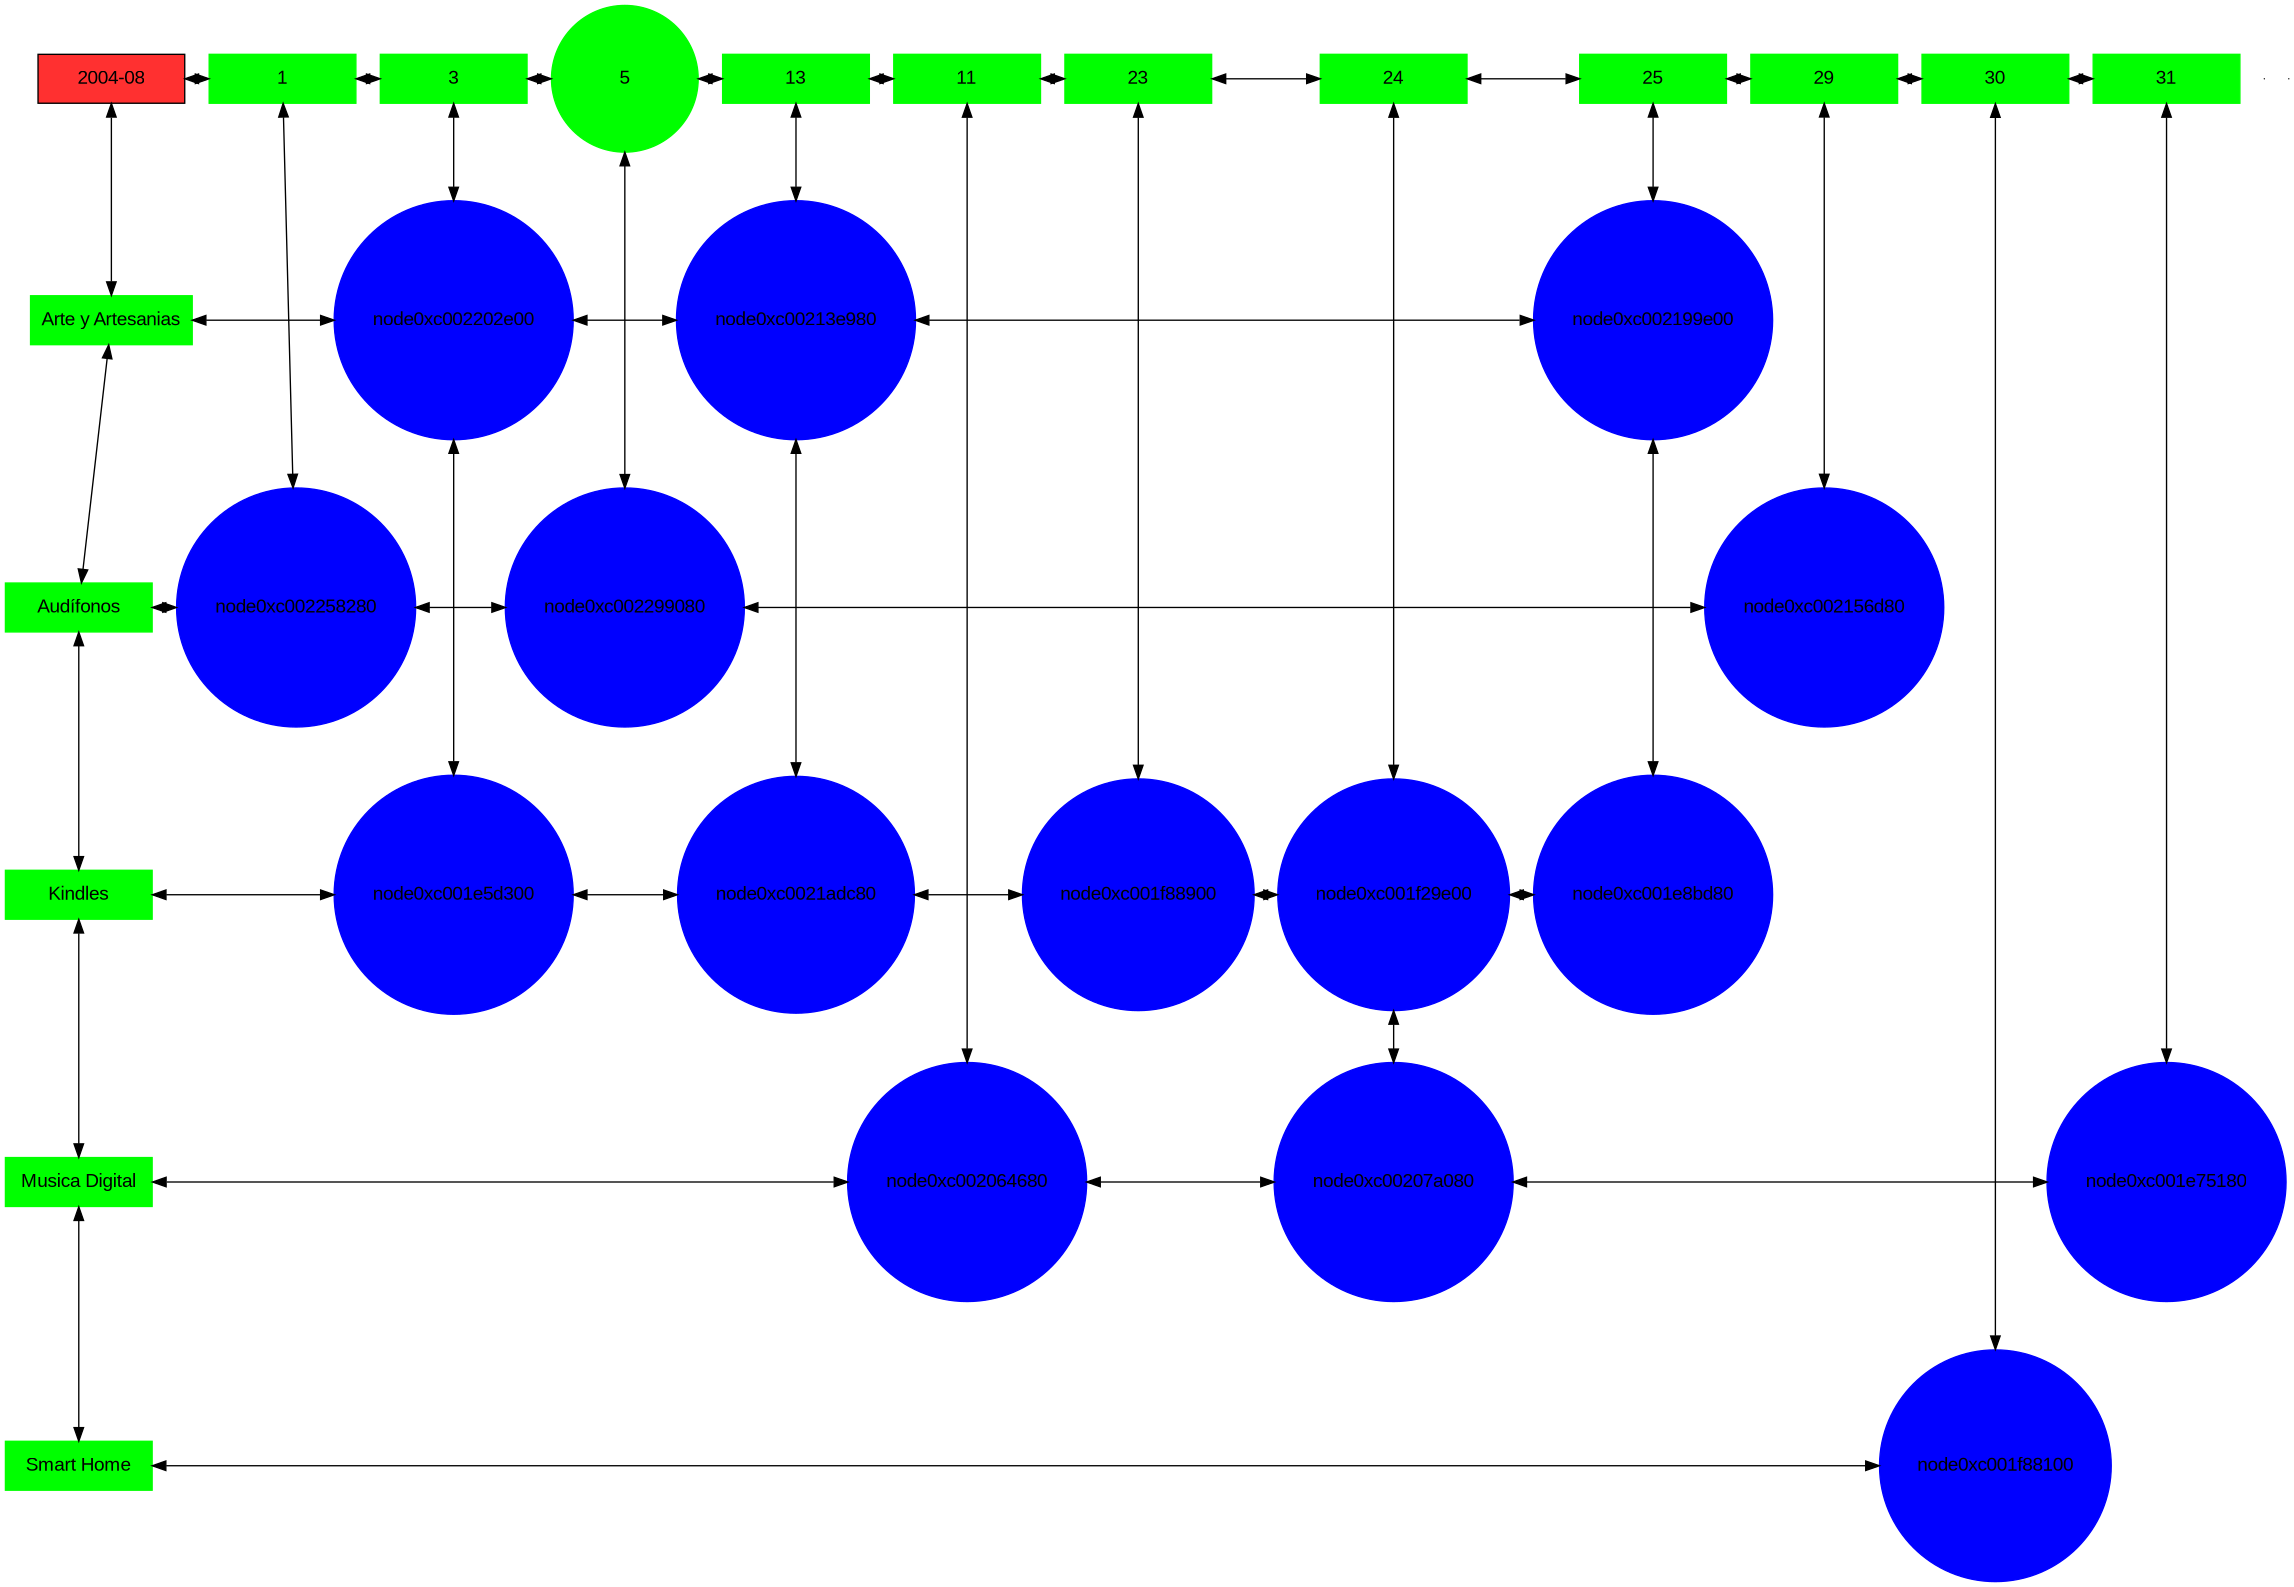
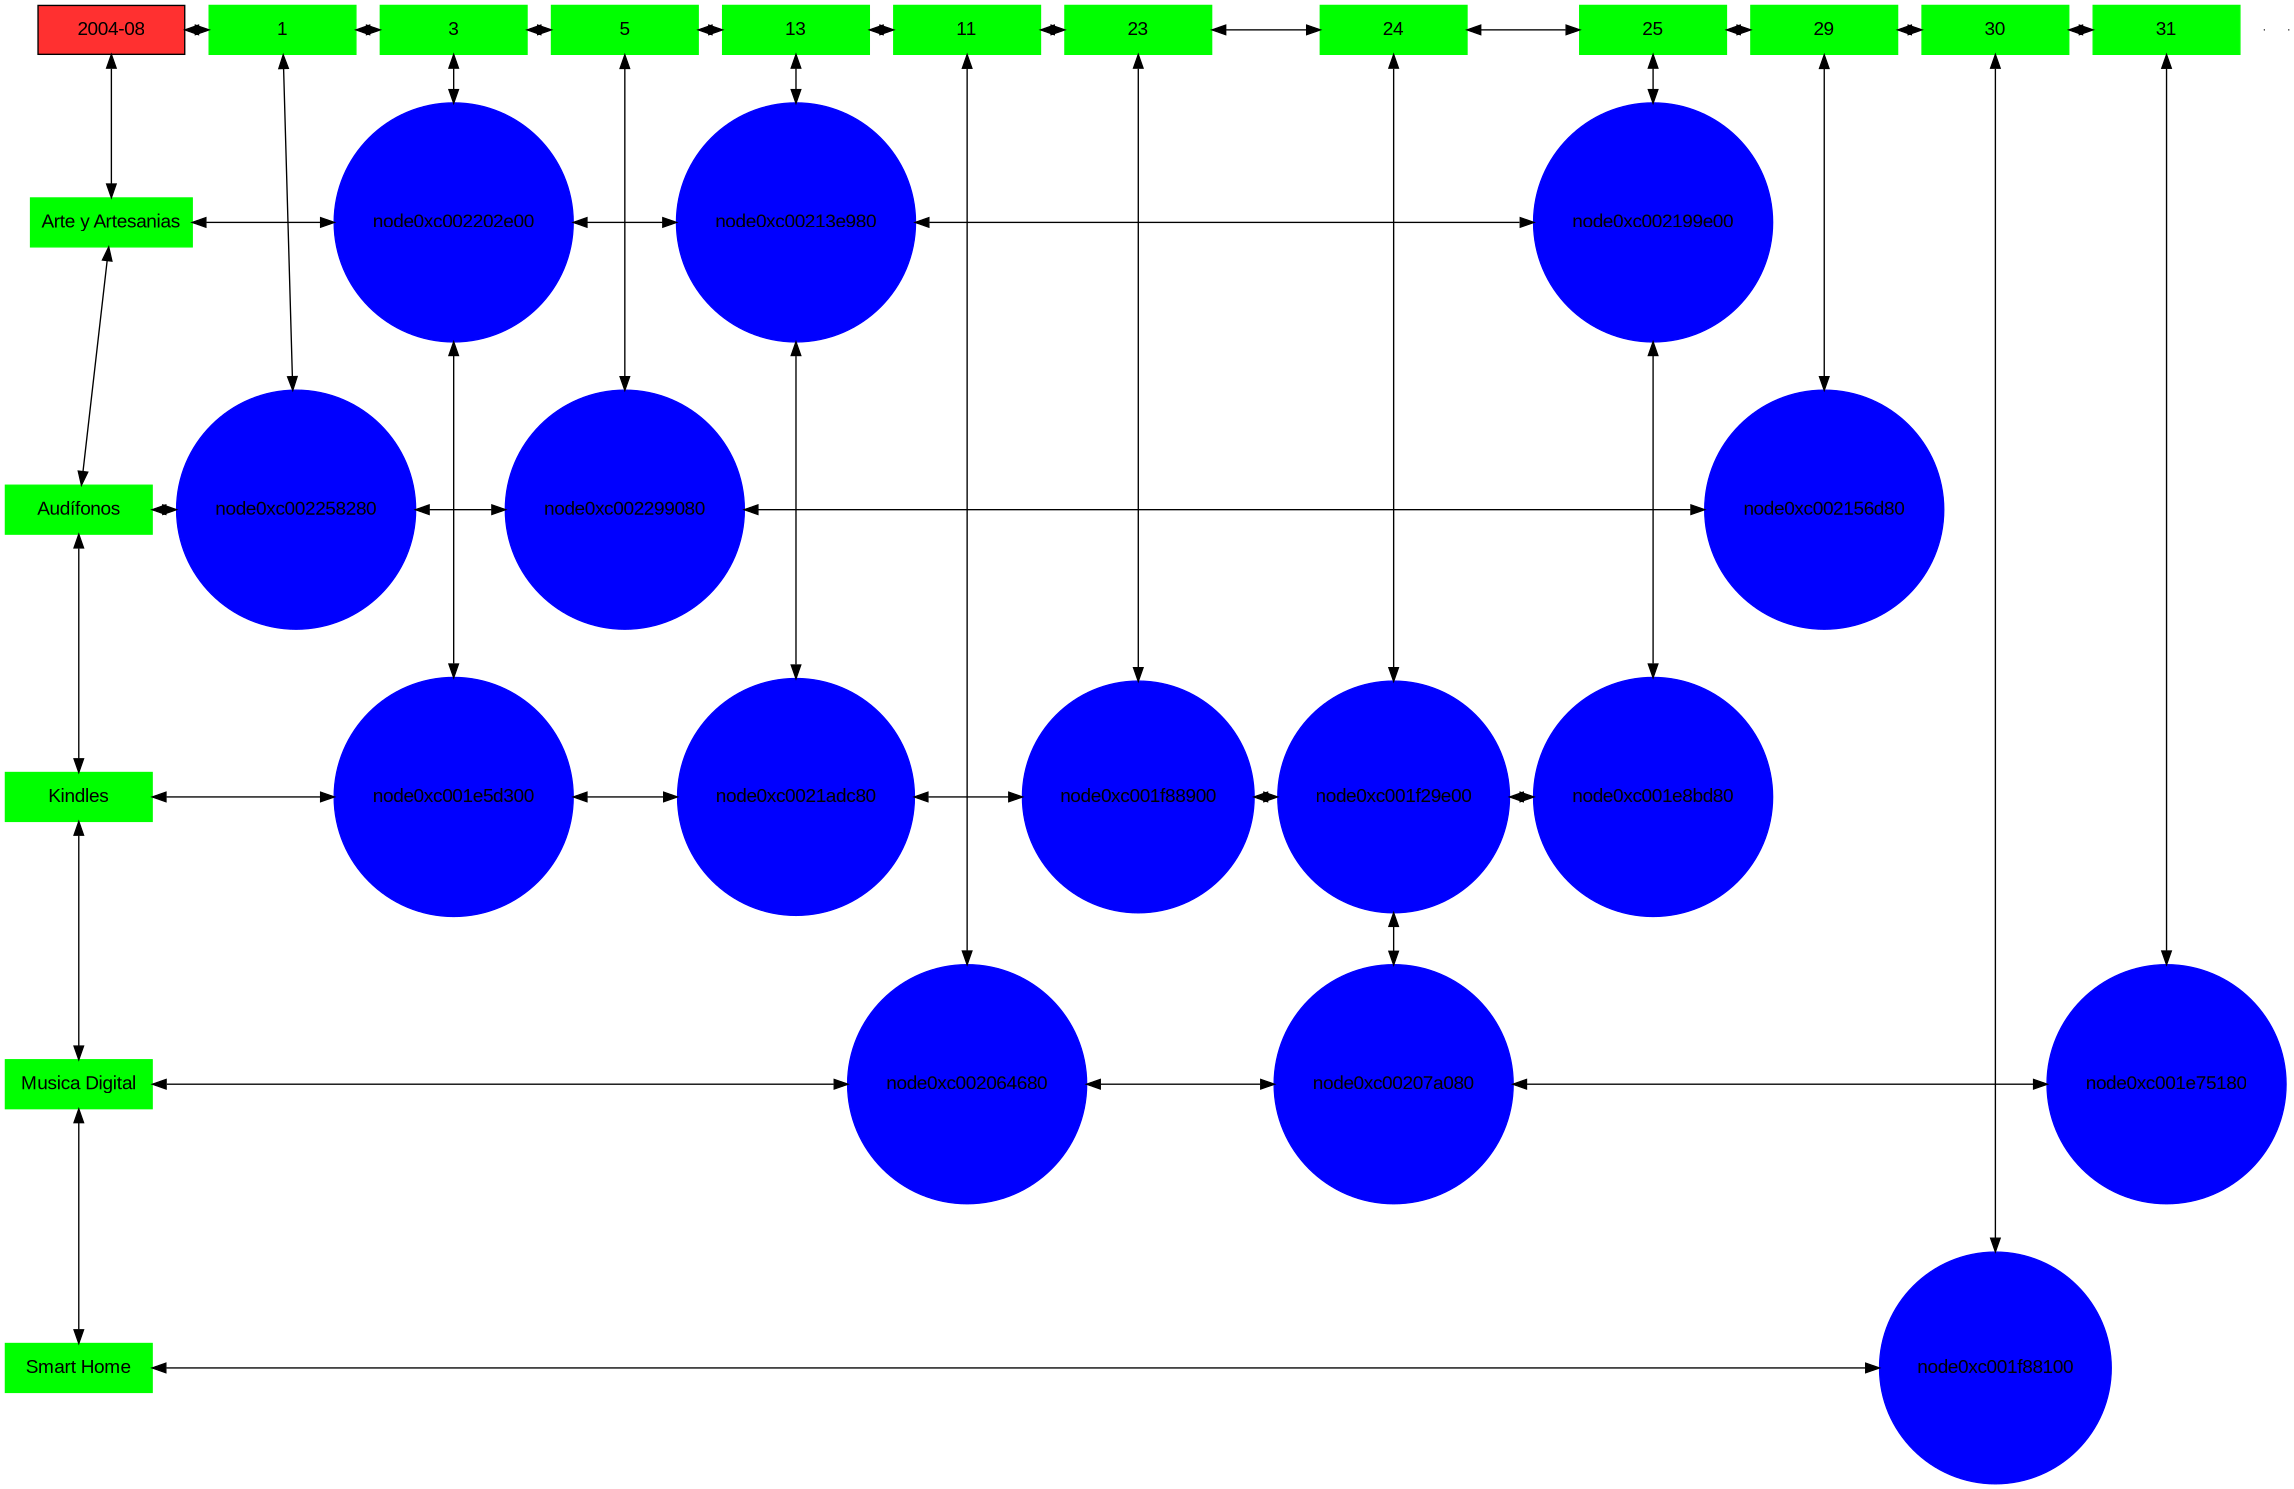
(625, 79) -> (625, 30)
